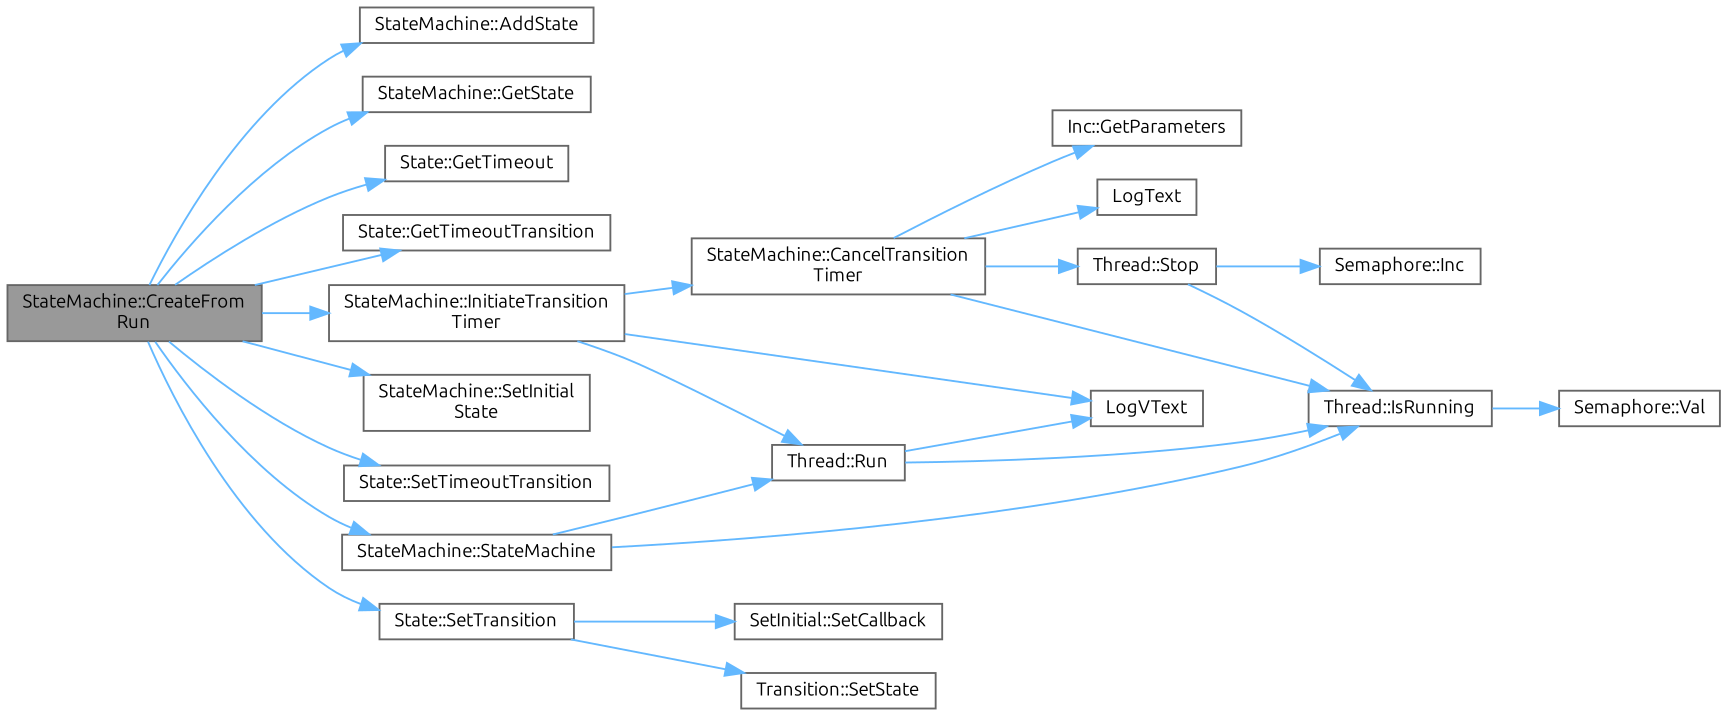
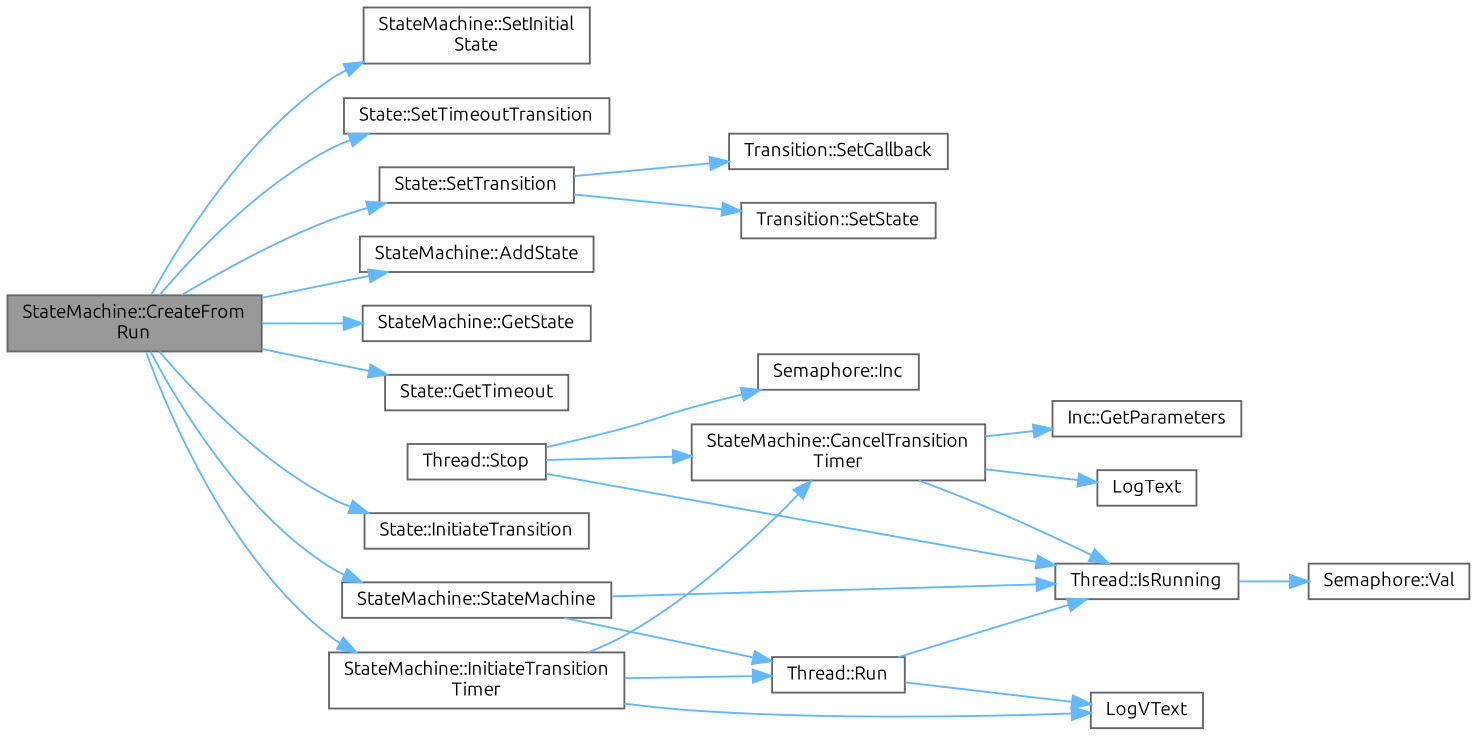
(477, 233) -> (477, 531)
(1022, 266) -> (609, 458)
(838, 622) -> (838, 151)
